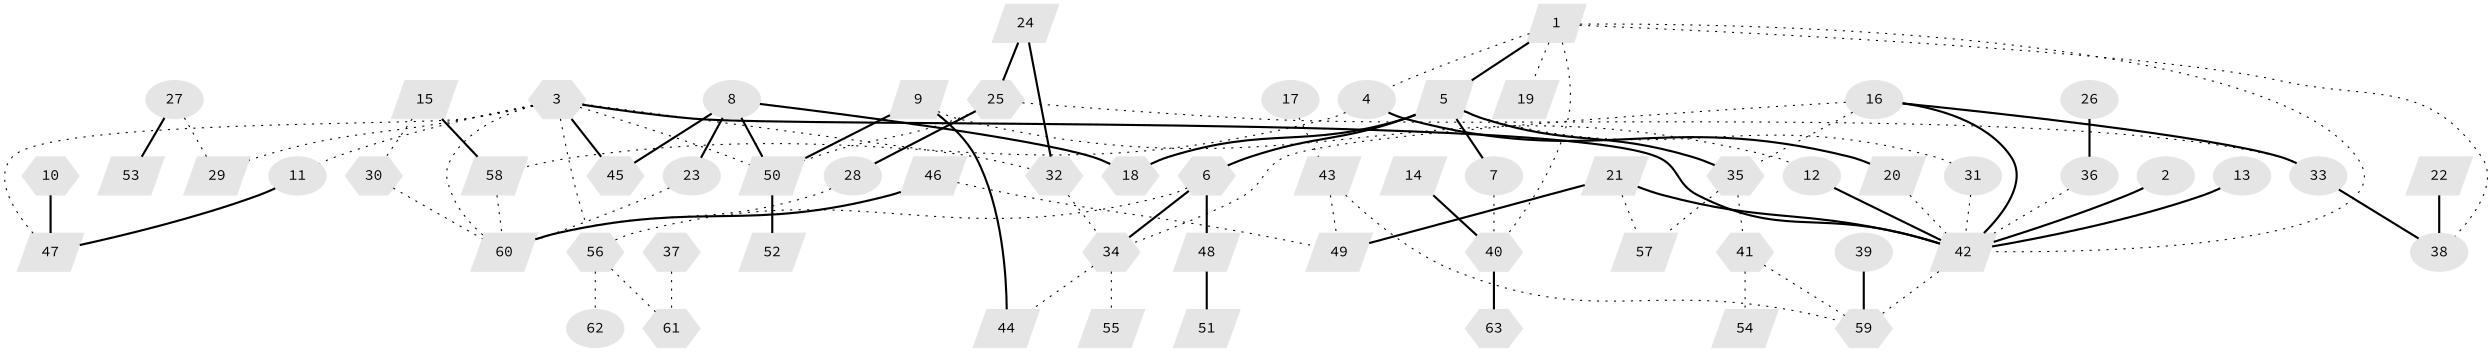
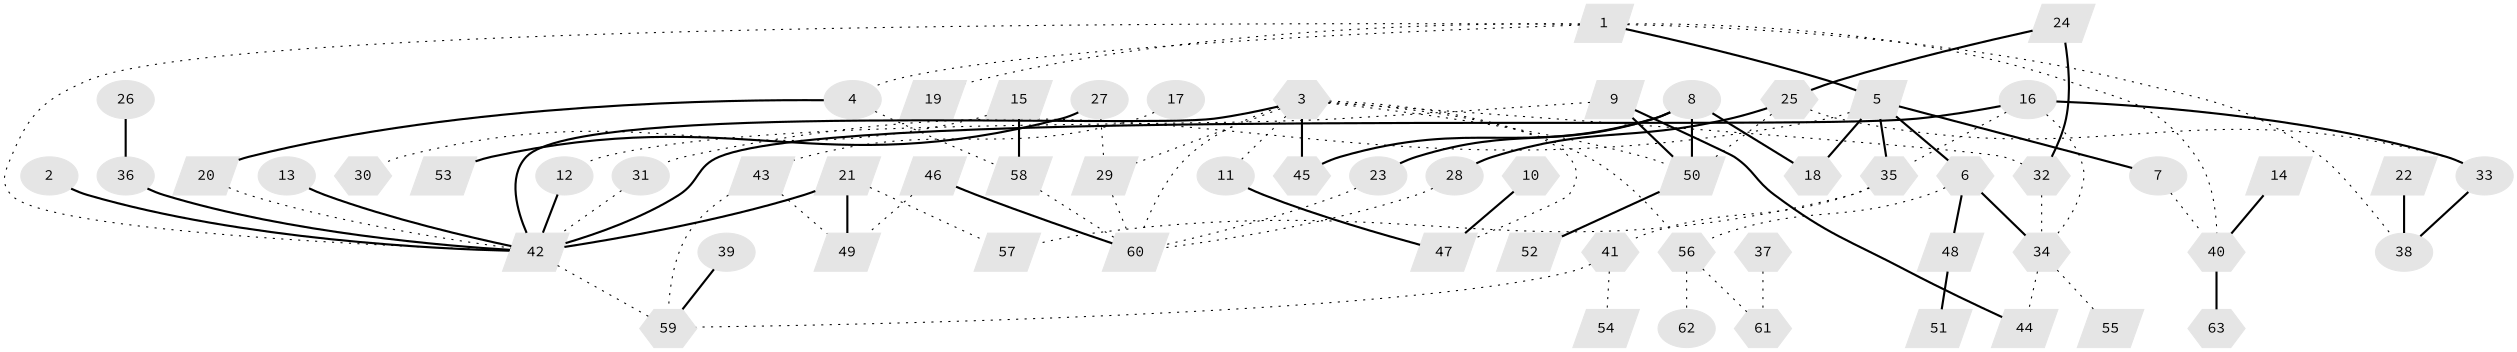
(2031, 211) -> (327, 230)
(438, 213) -> (1120, 214)
